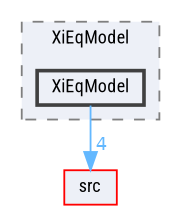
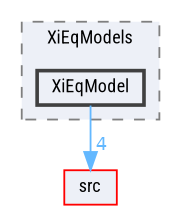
(91, 39) -> (91, 39)
